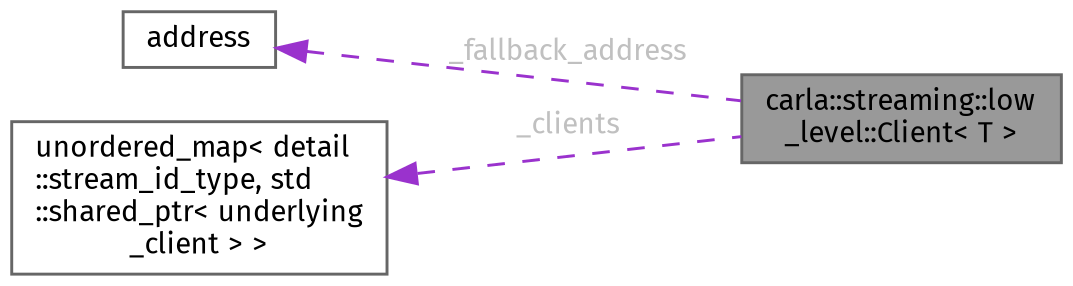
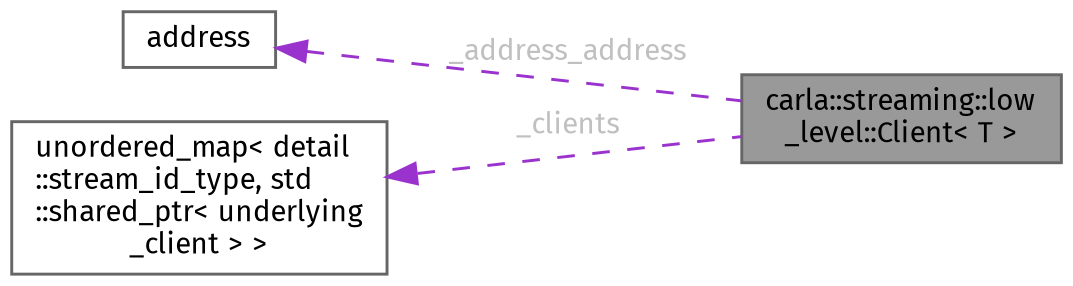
(564, 53) -> (564, 53)
